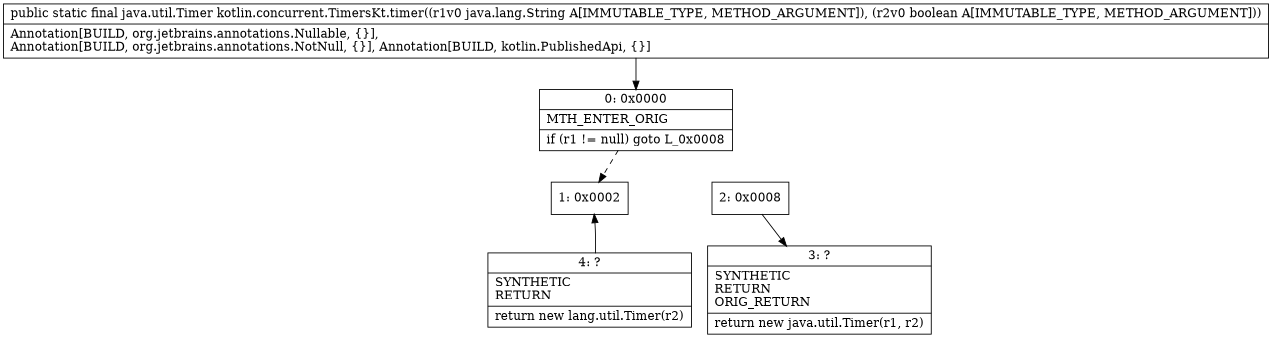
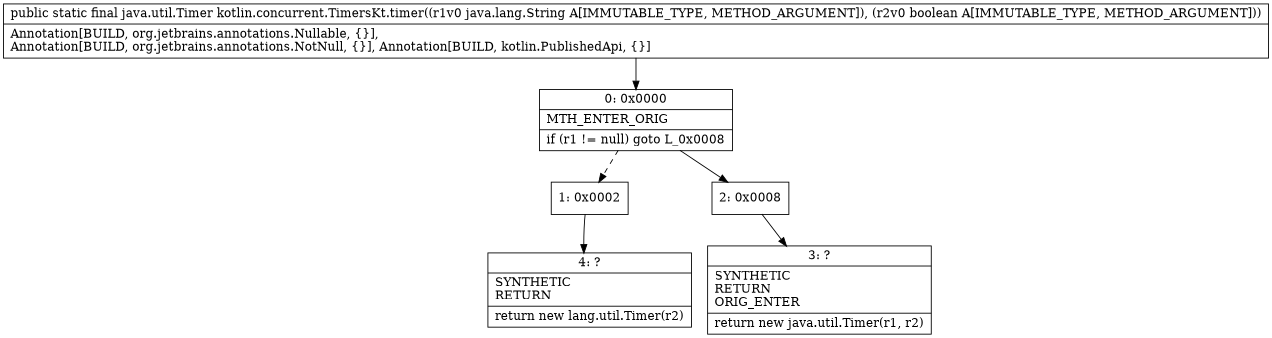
none -> (700, 164)
(596, 238) -> (584, 229)
(763, 302) -> (757, 302)
